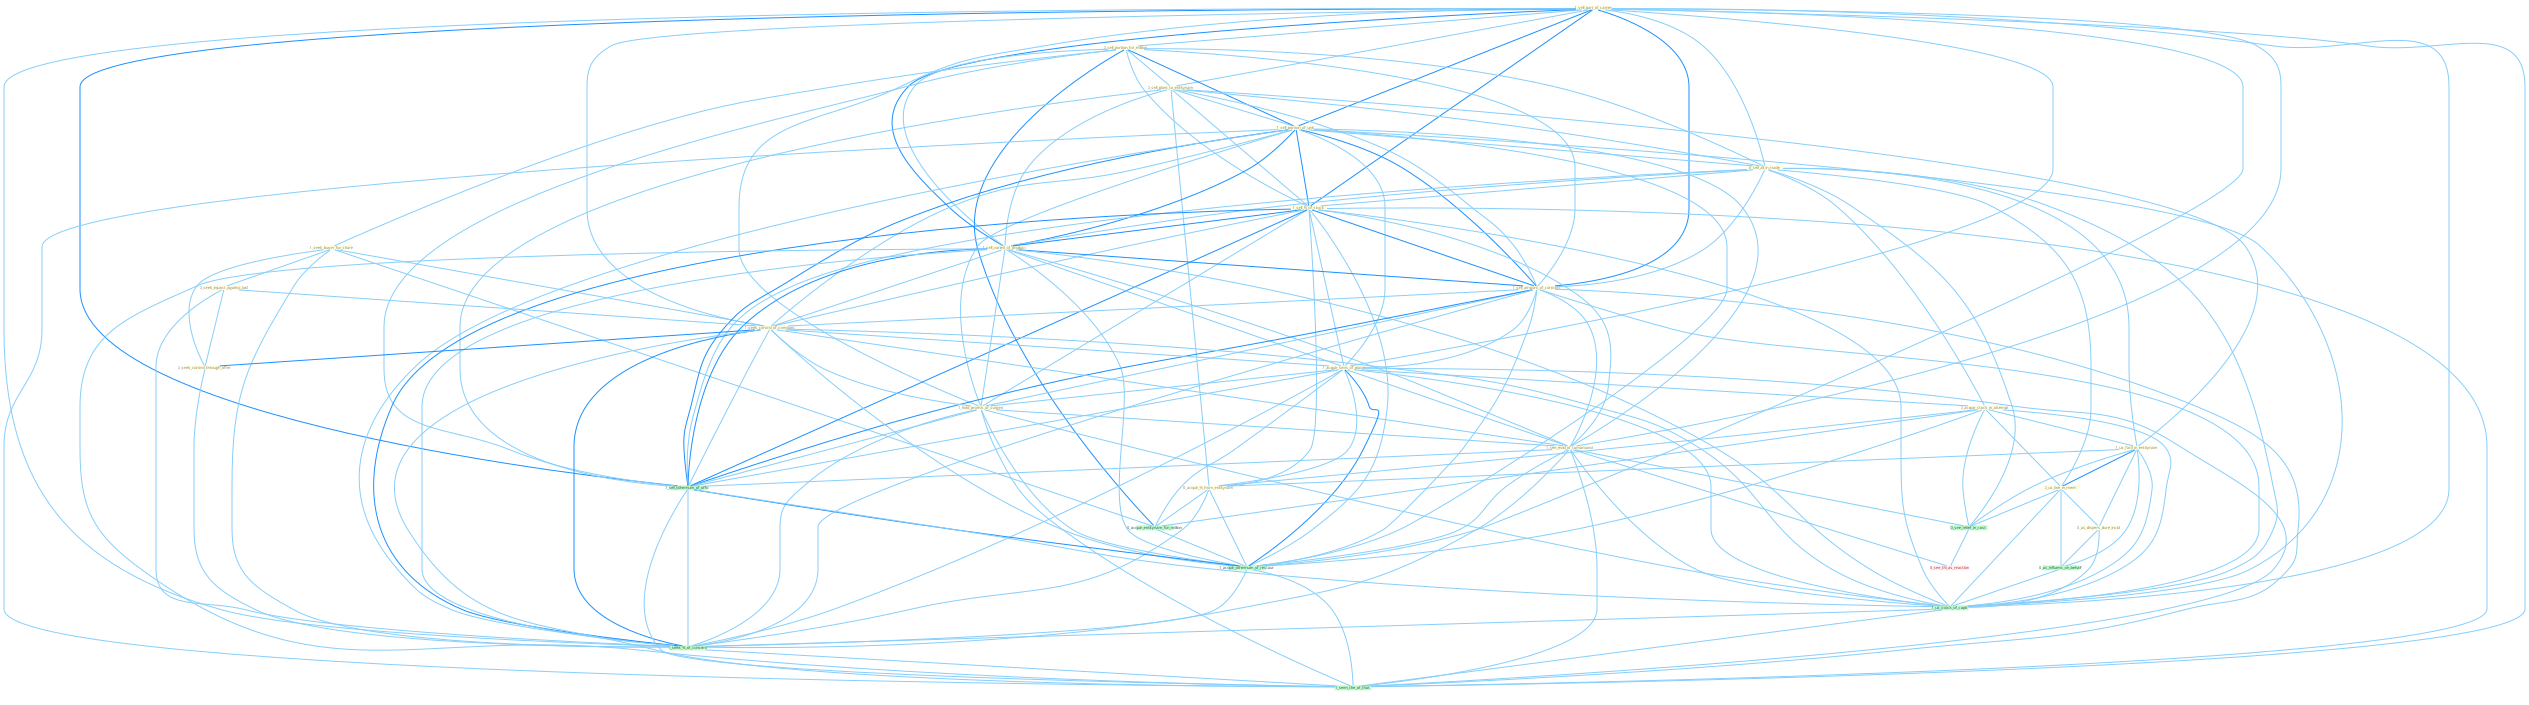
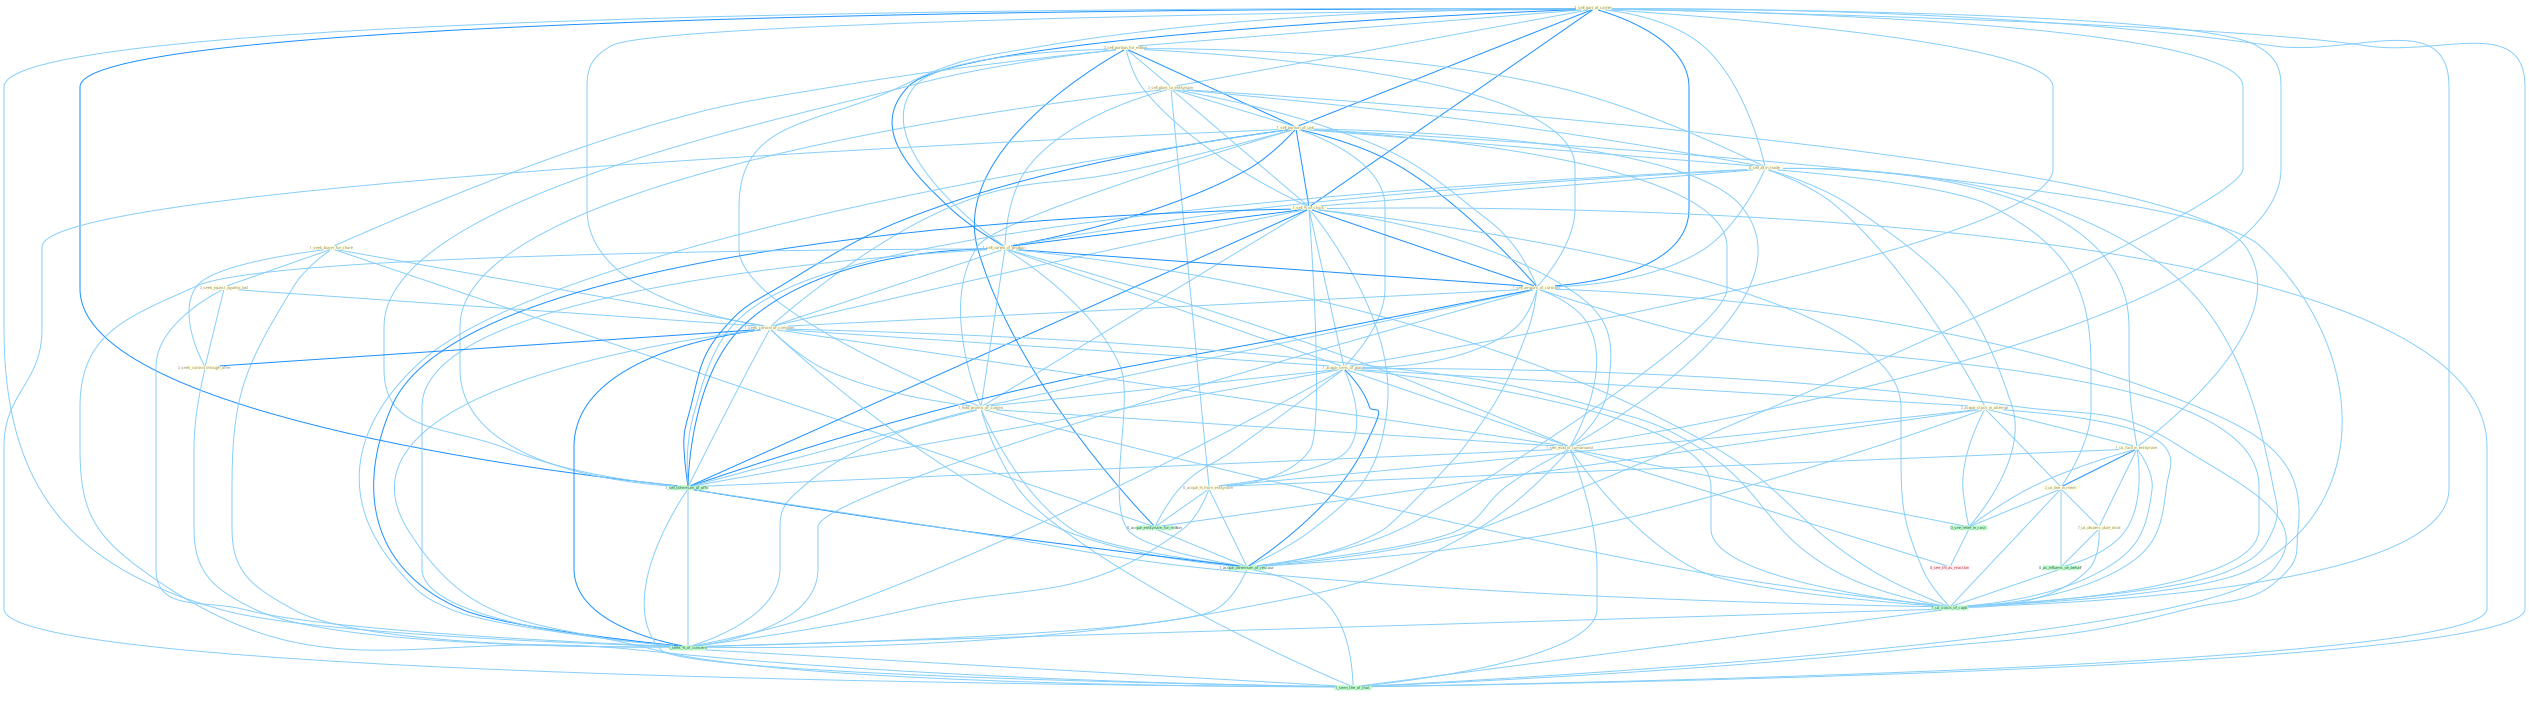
(2099, 528) -> (2099, 528)
